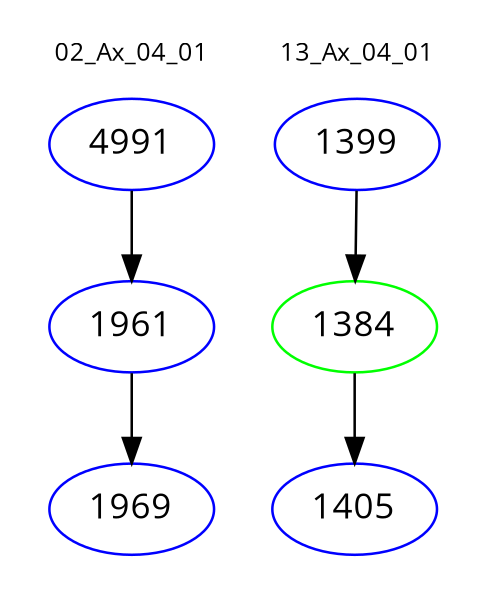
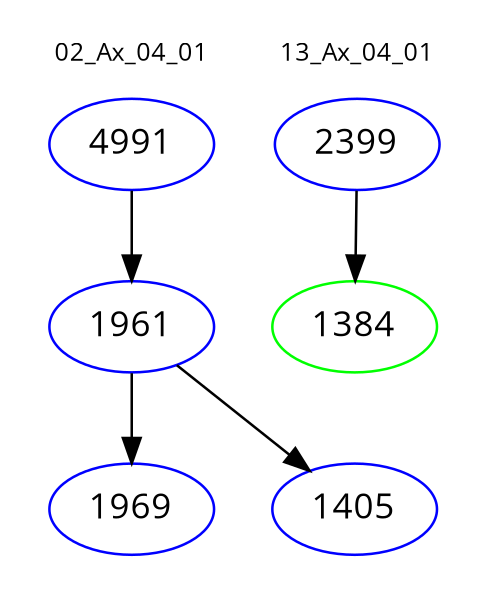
(357, 144) -> (357, 144)
(355, 406) -> (216, 397)
